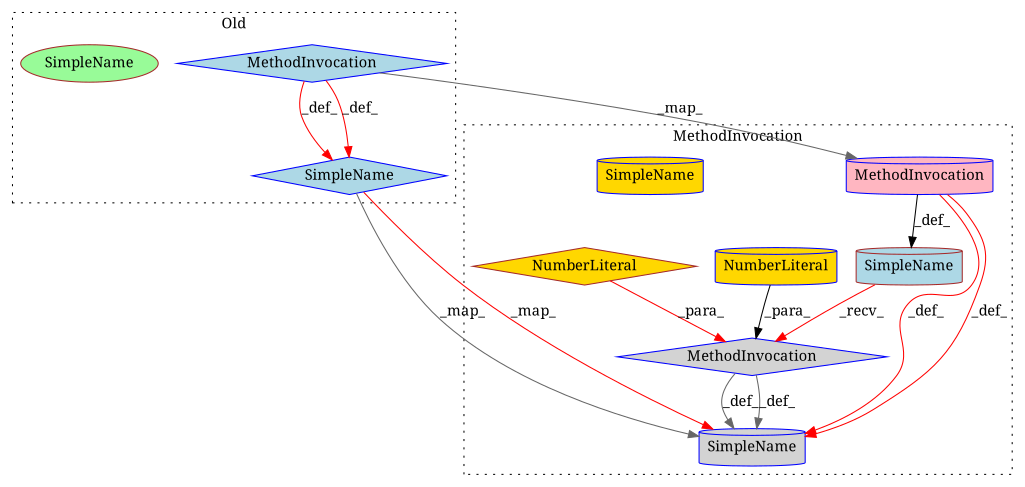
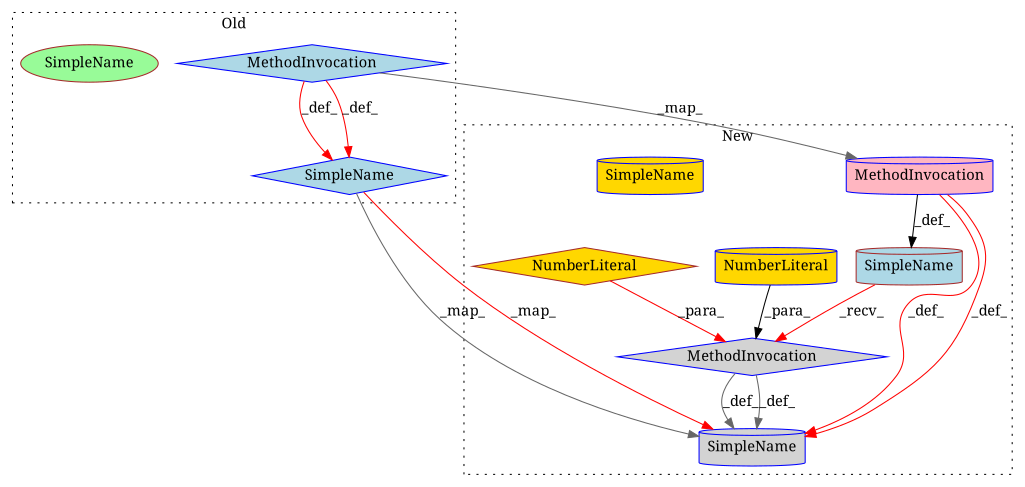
(738, 137) -> (738, 137)
